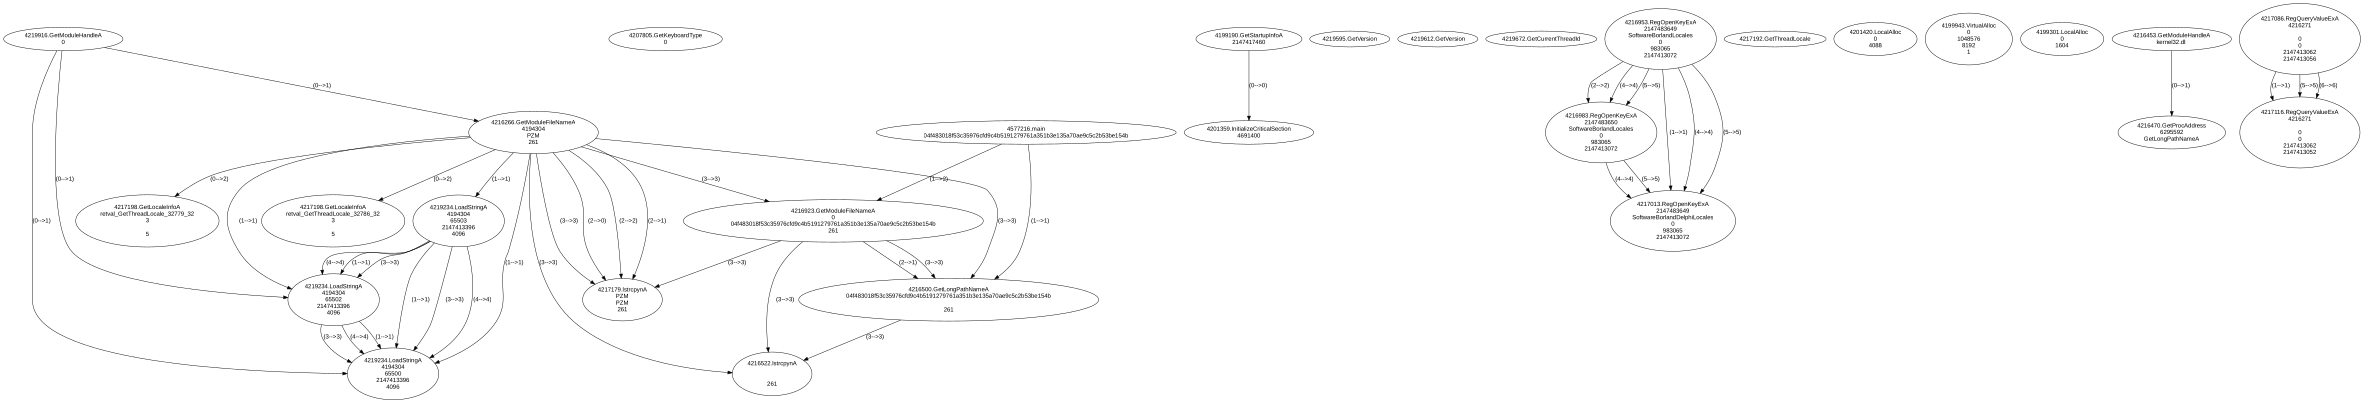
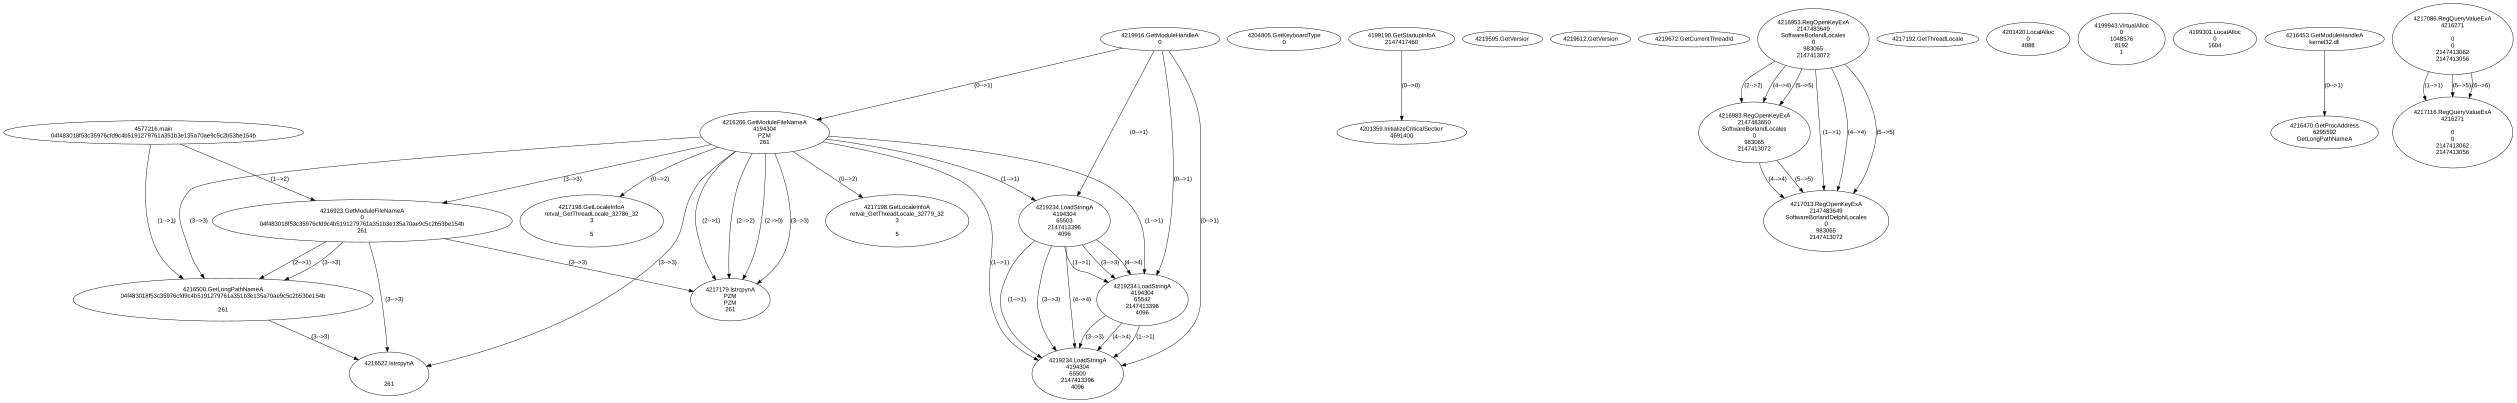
(666, 39) -> (1284, 39)
none -> (1117, 121)
(2300, 132) -> (2453, 132)
(334, 300) -> (1142, 300)
